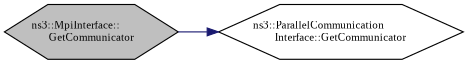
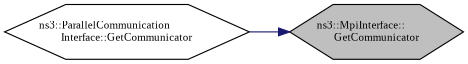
(193, 32) -> (264, 32)
